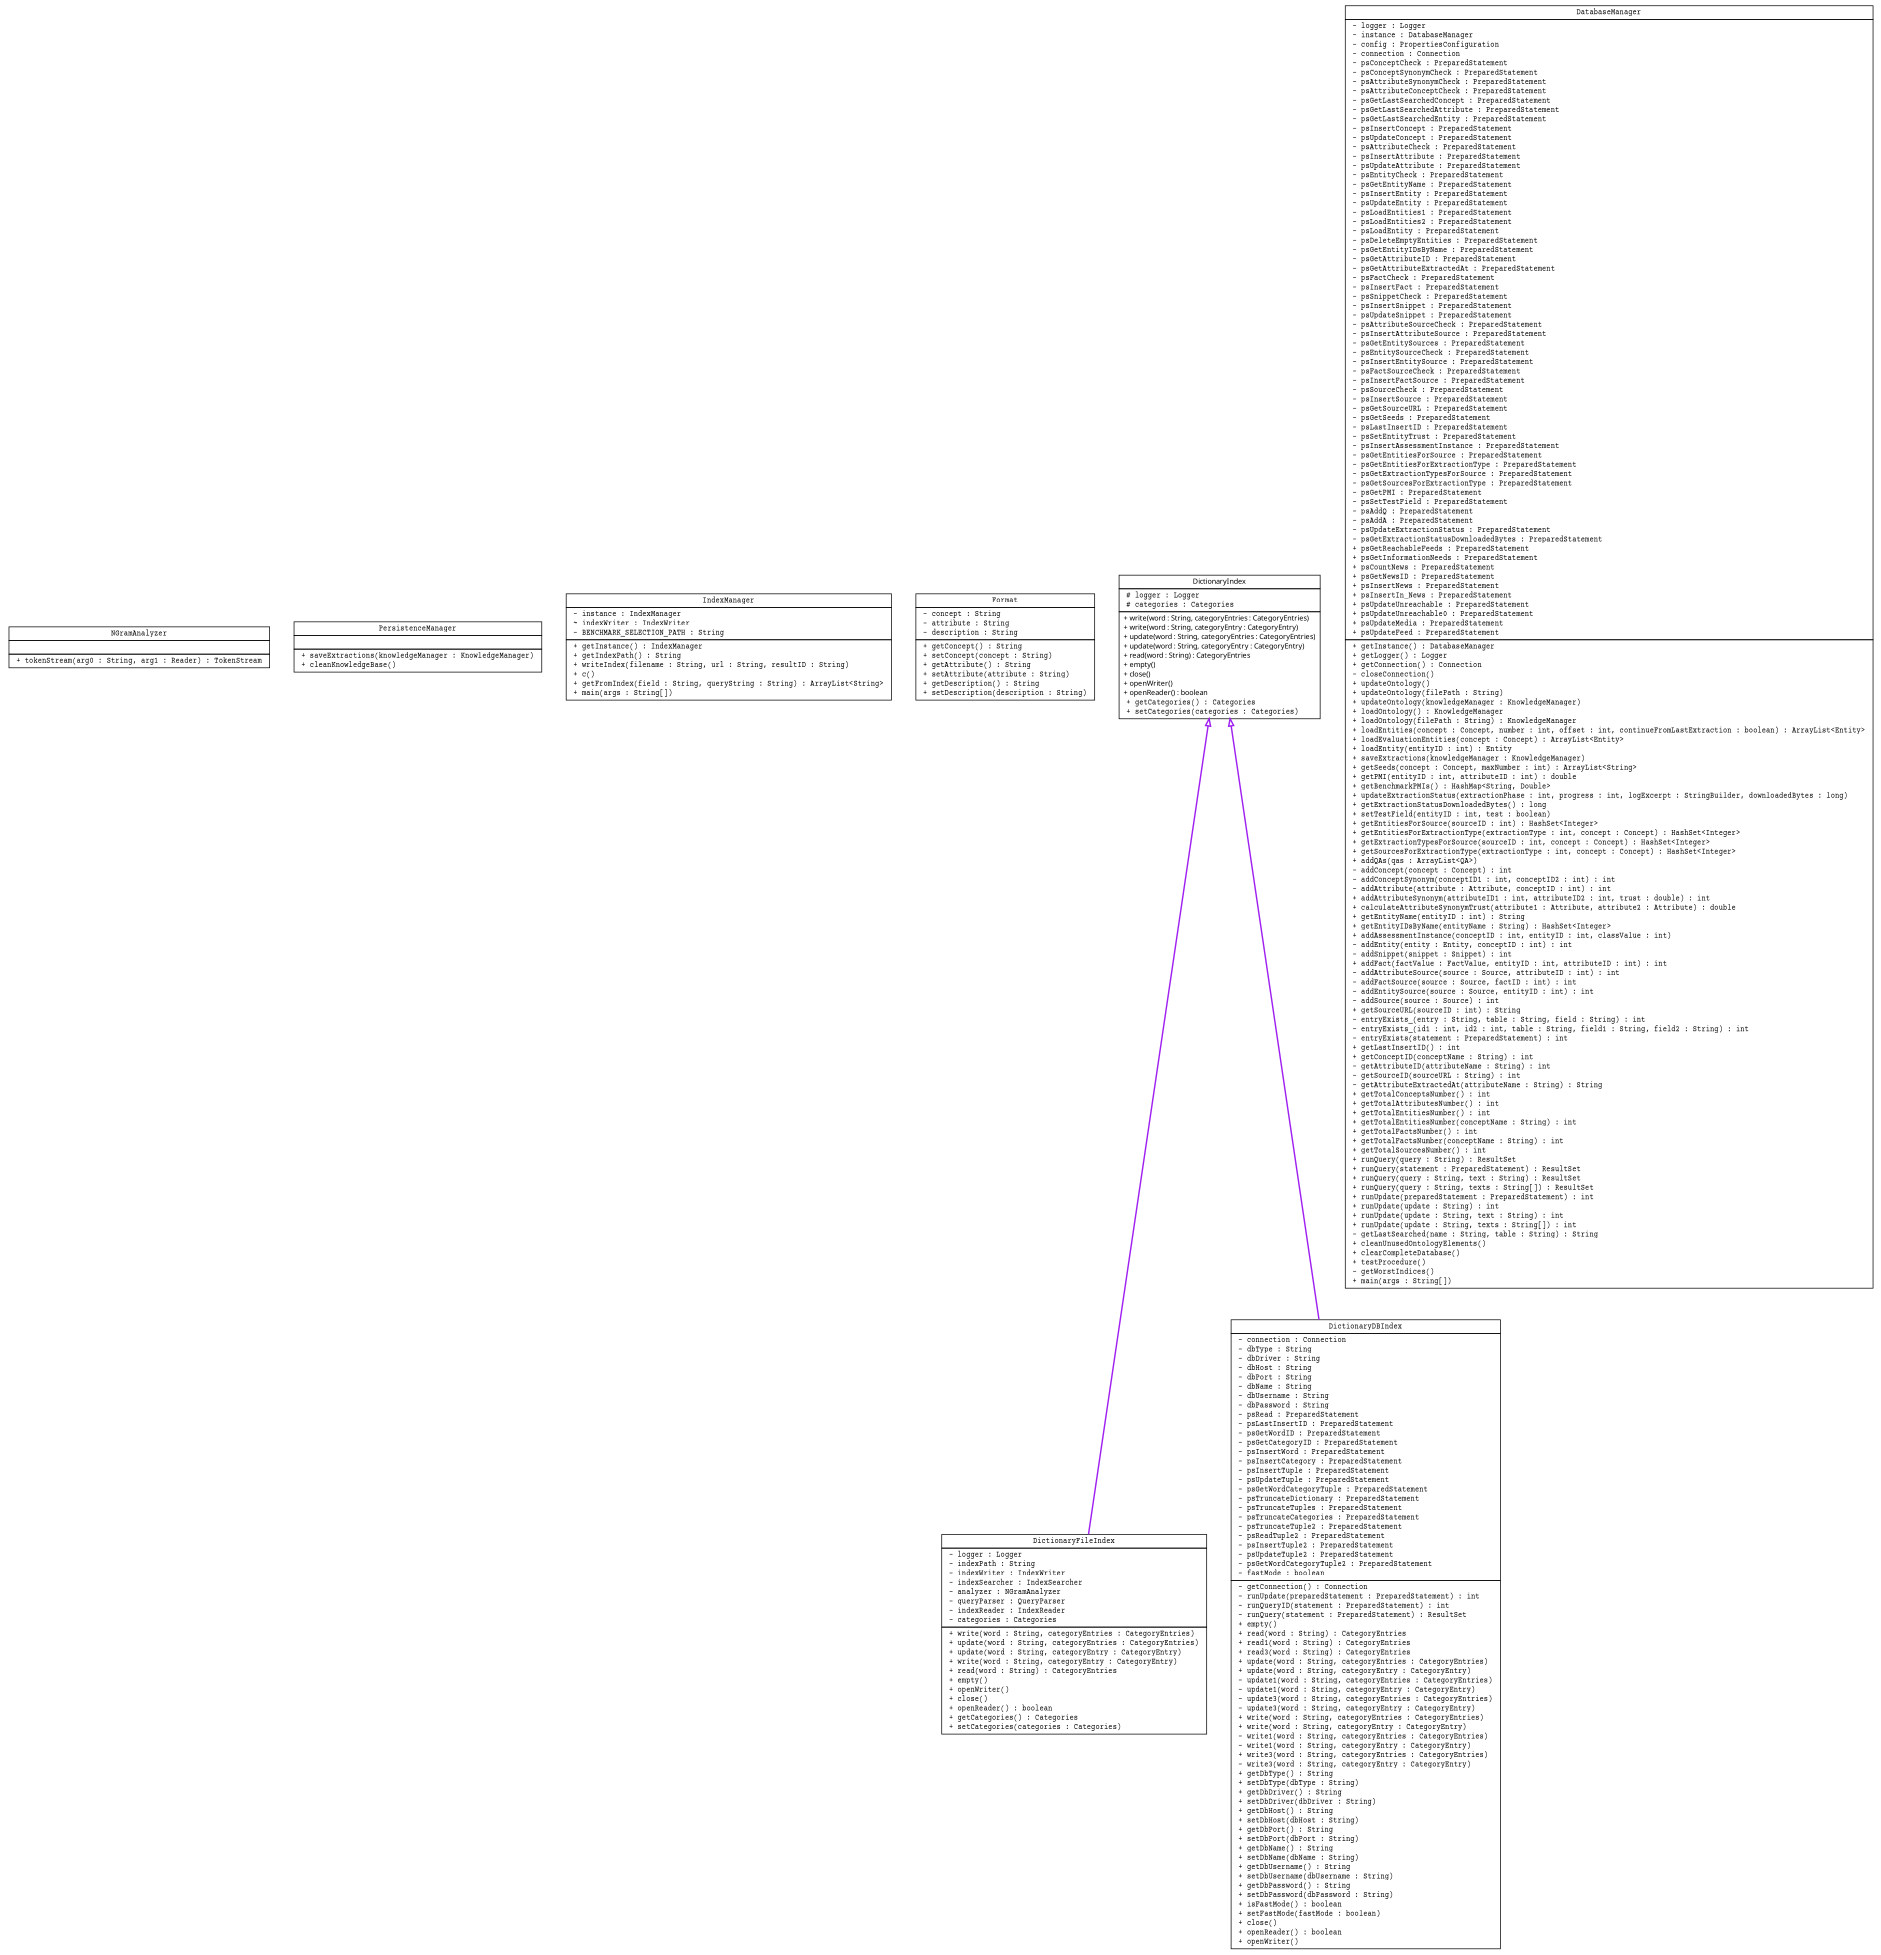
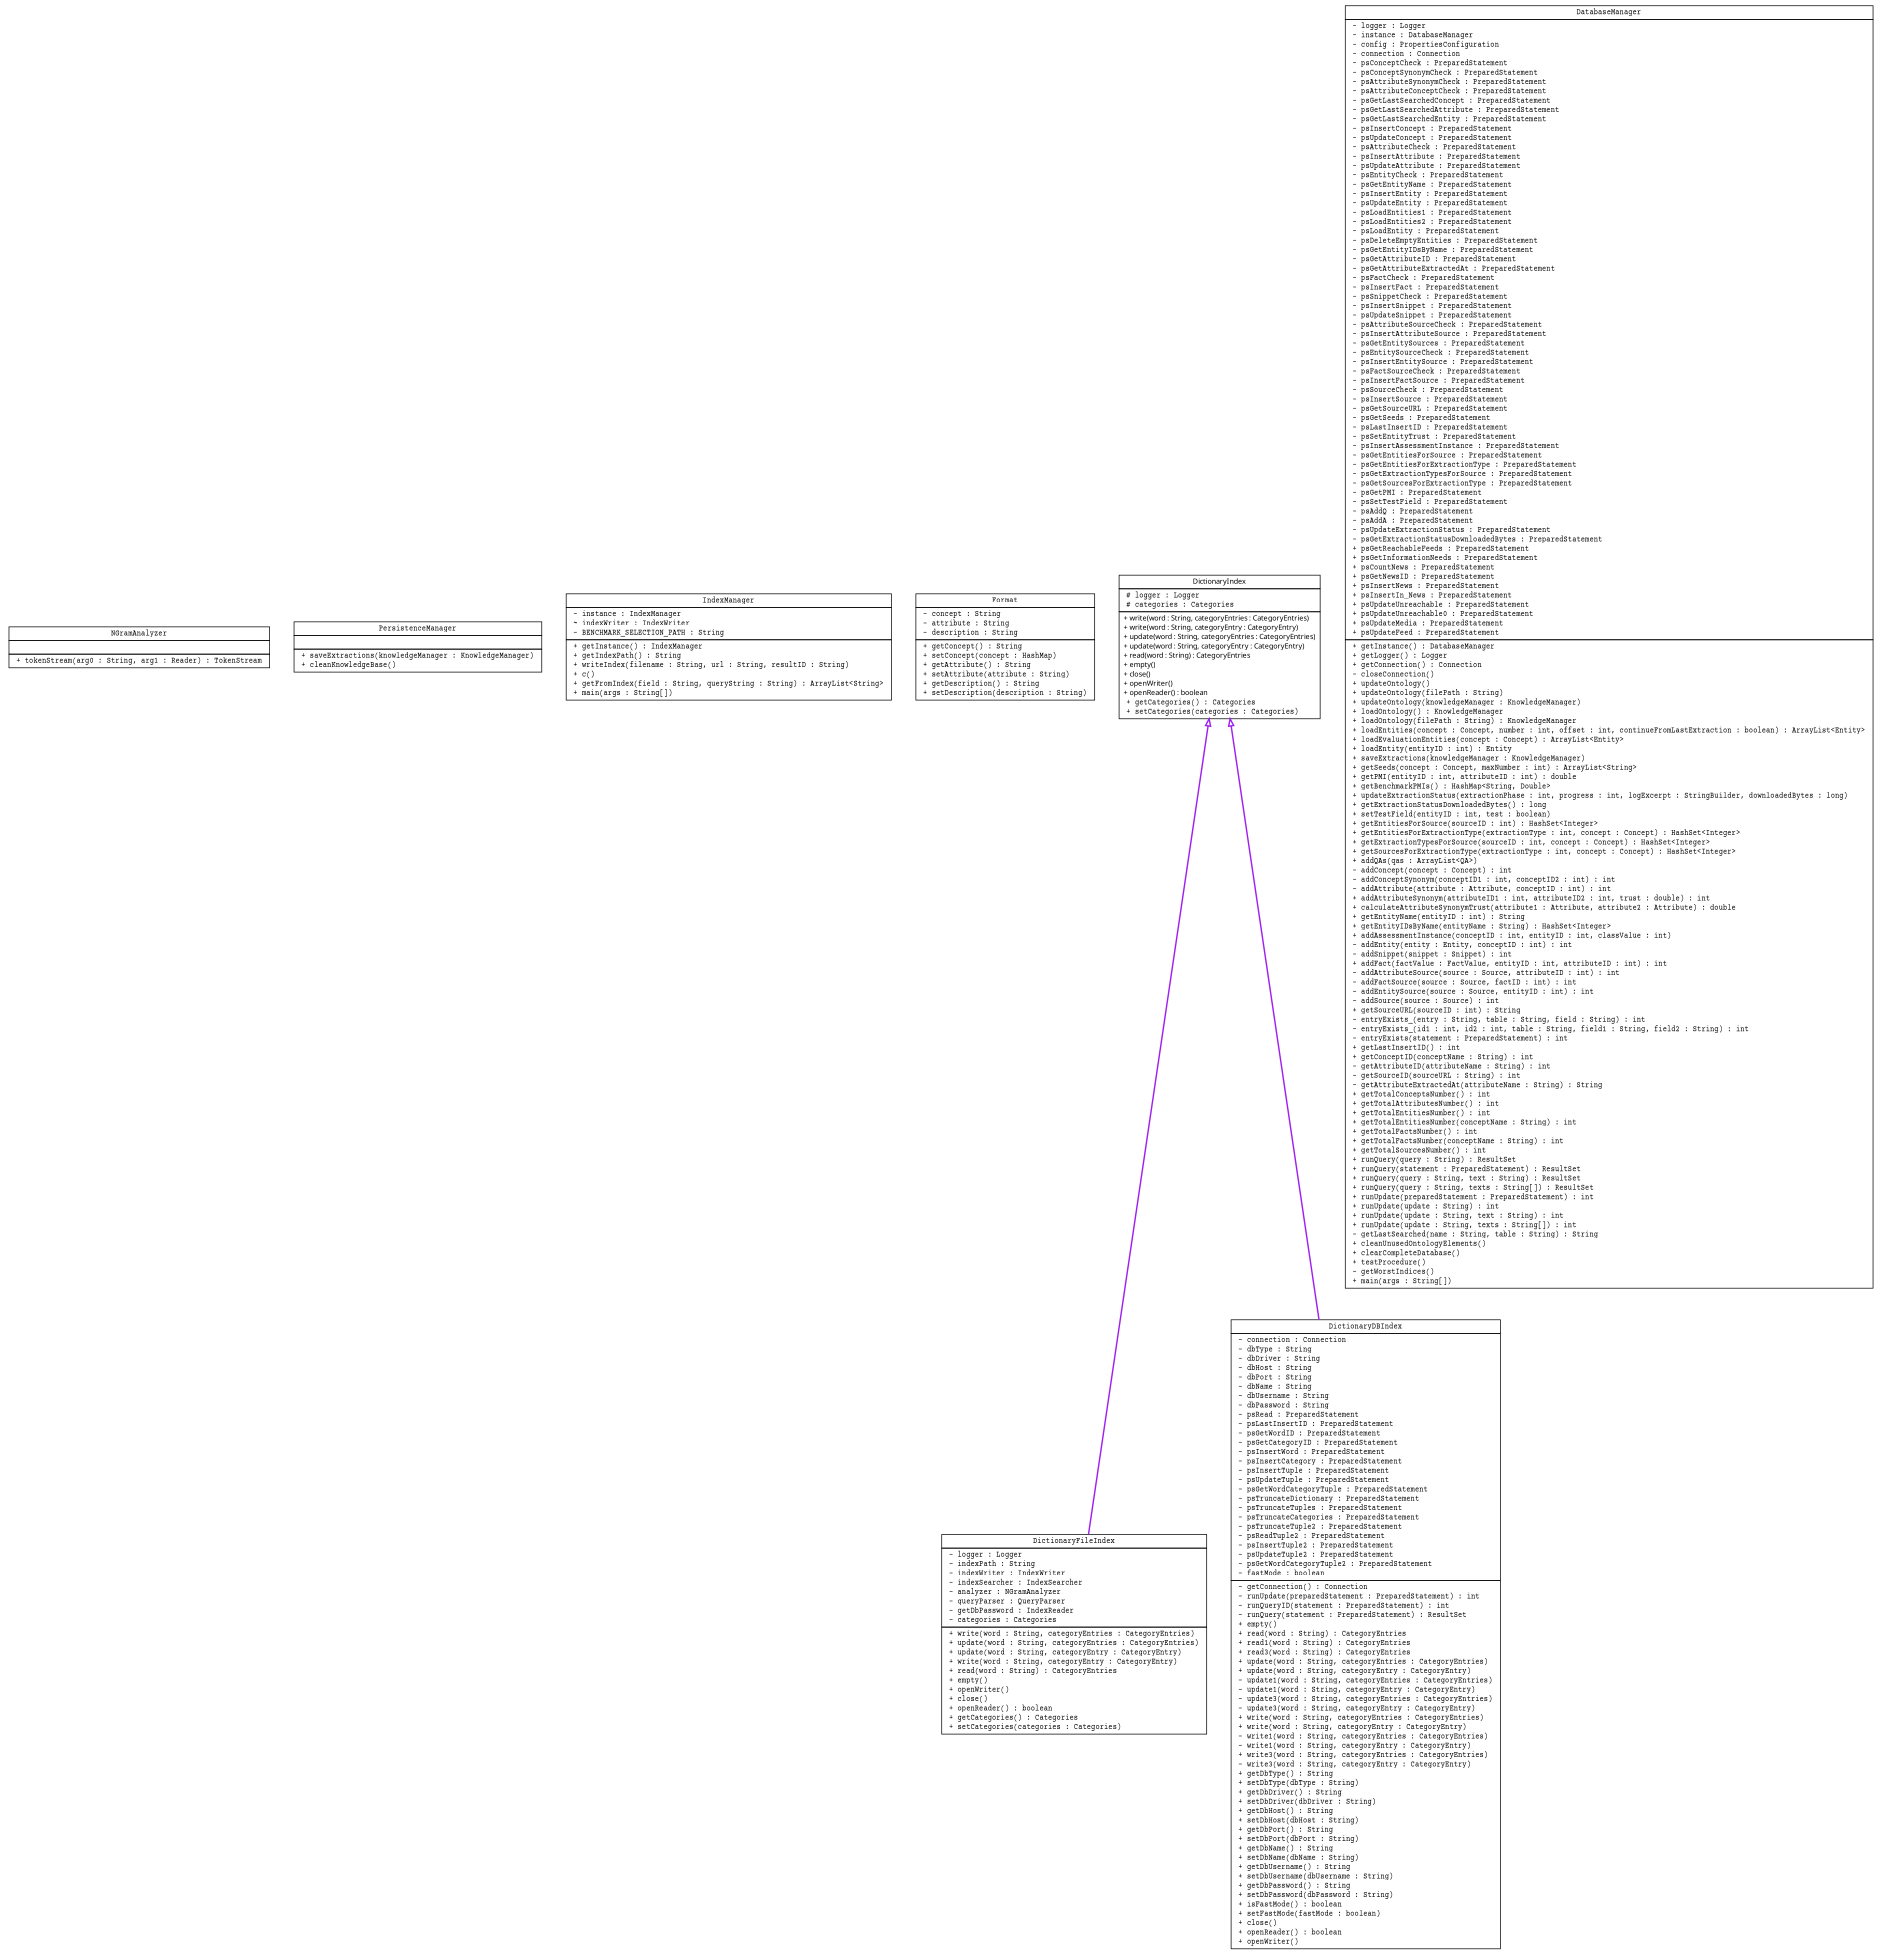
(988, 656) -> (990, 656)
(1007, 1611) -> (1012, 1611)
